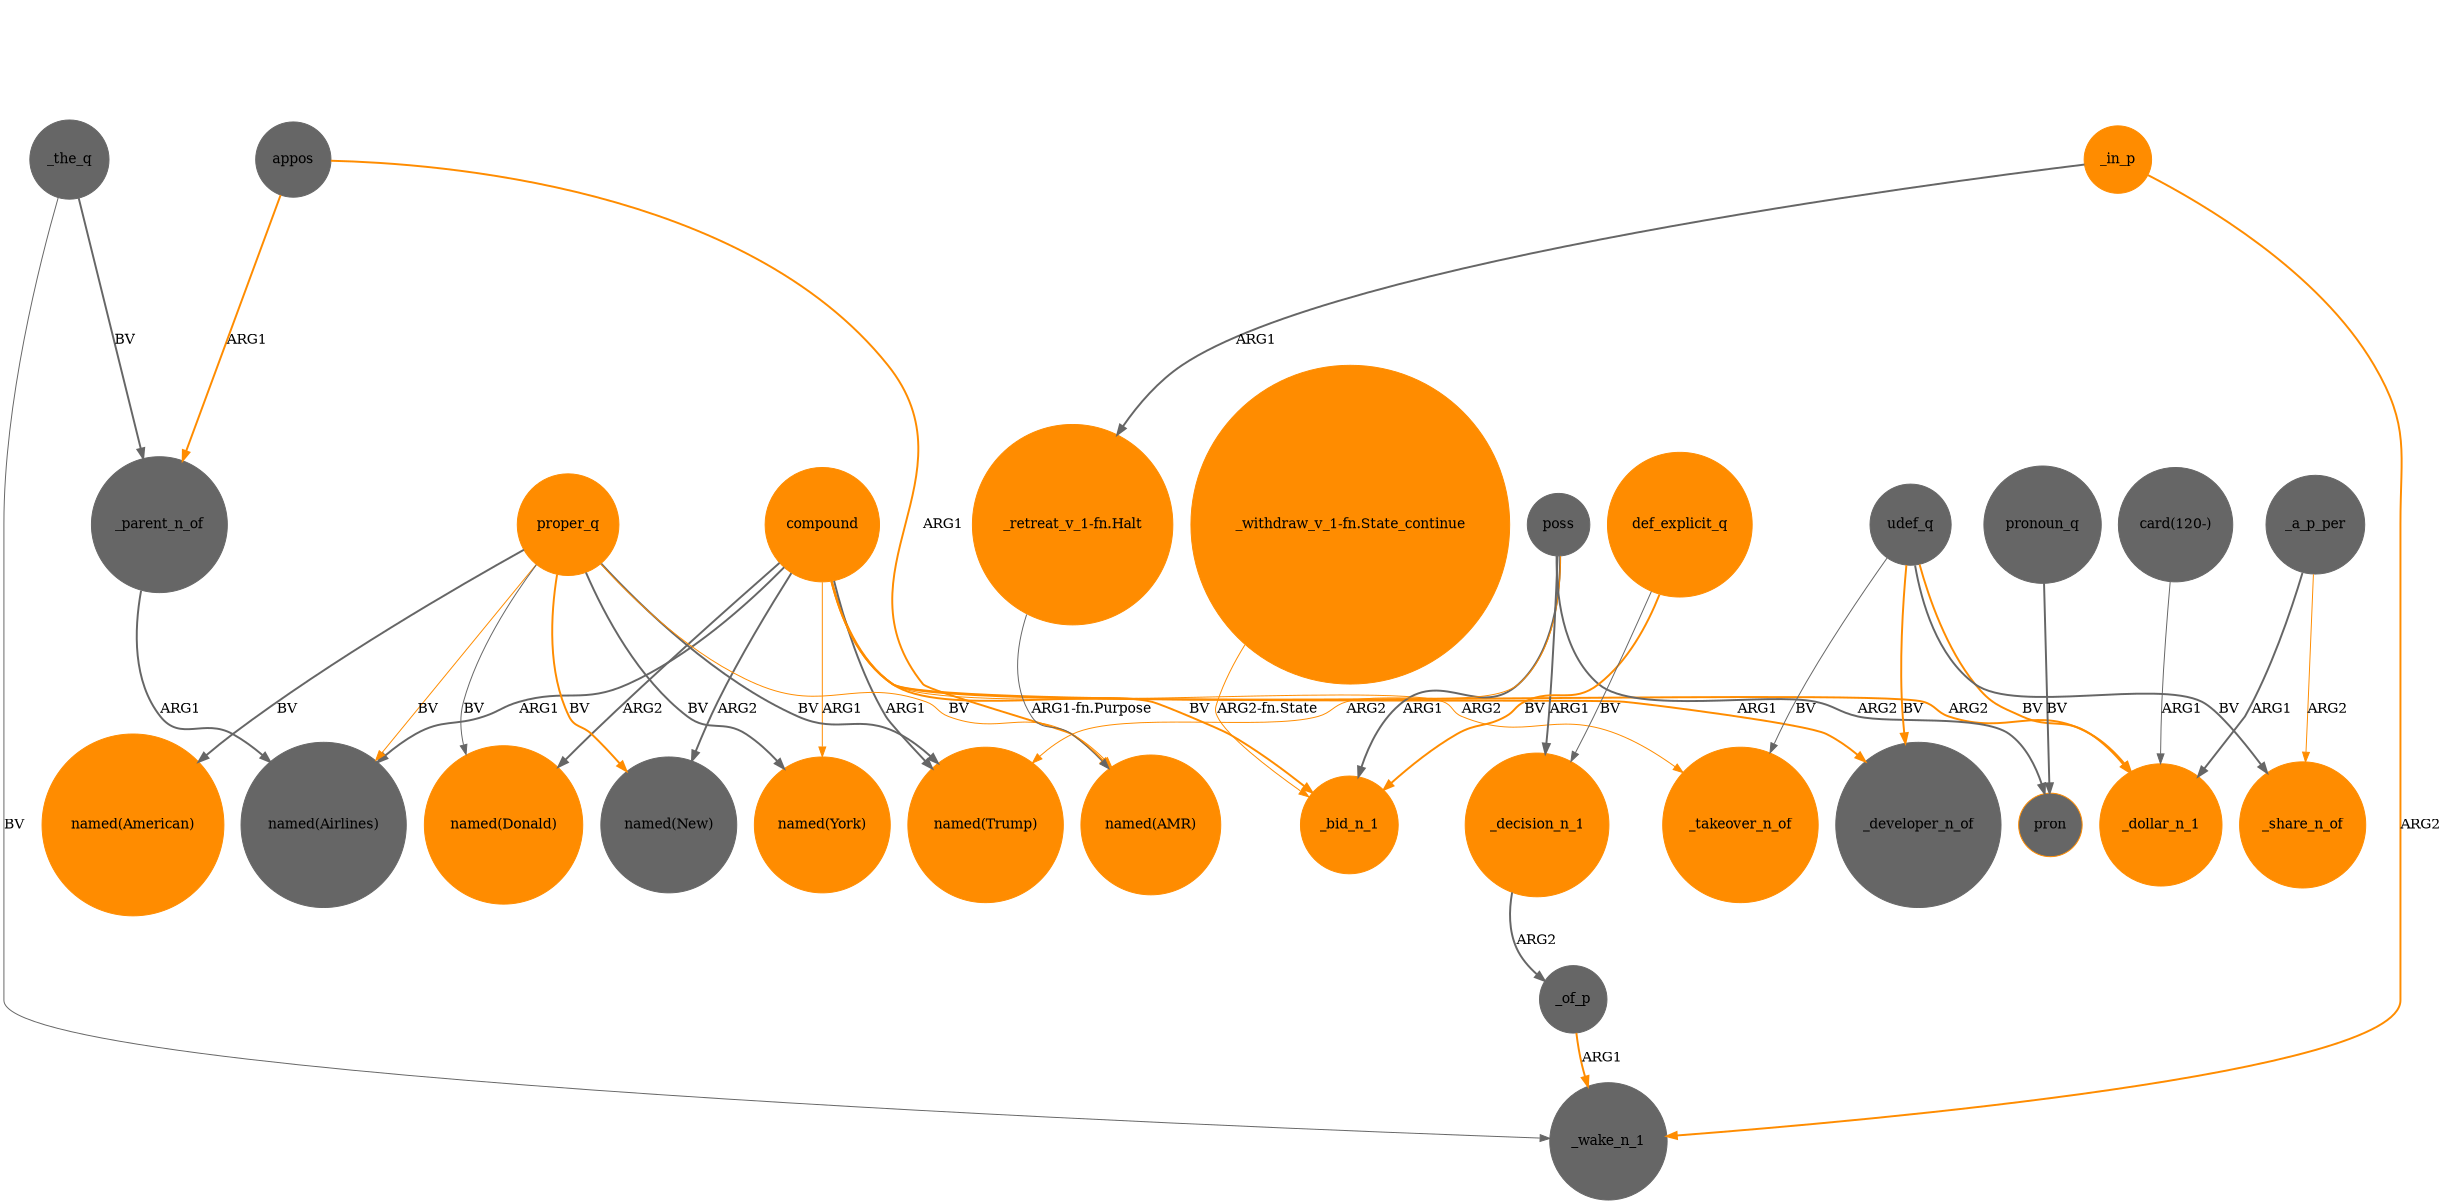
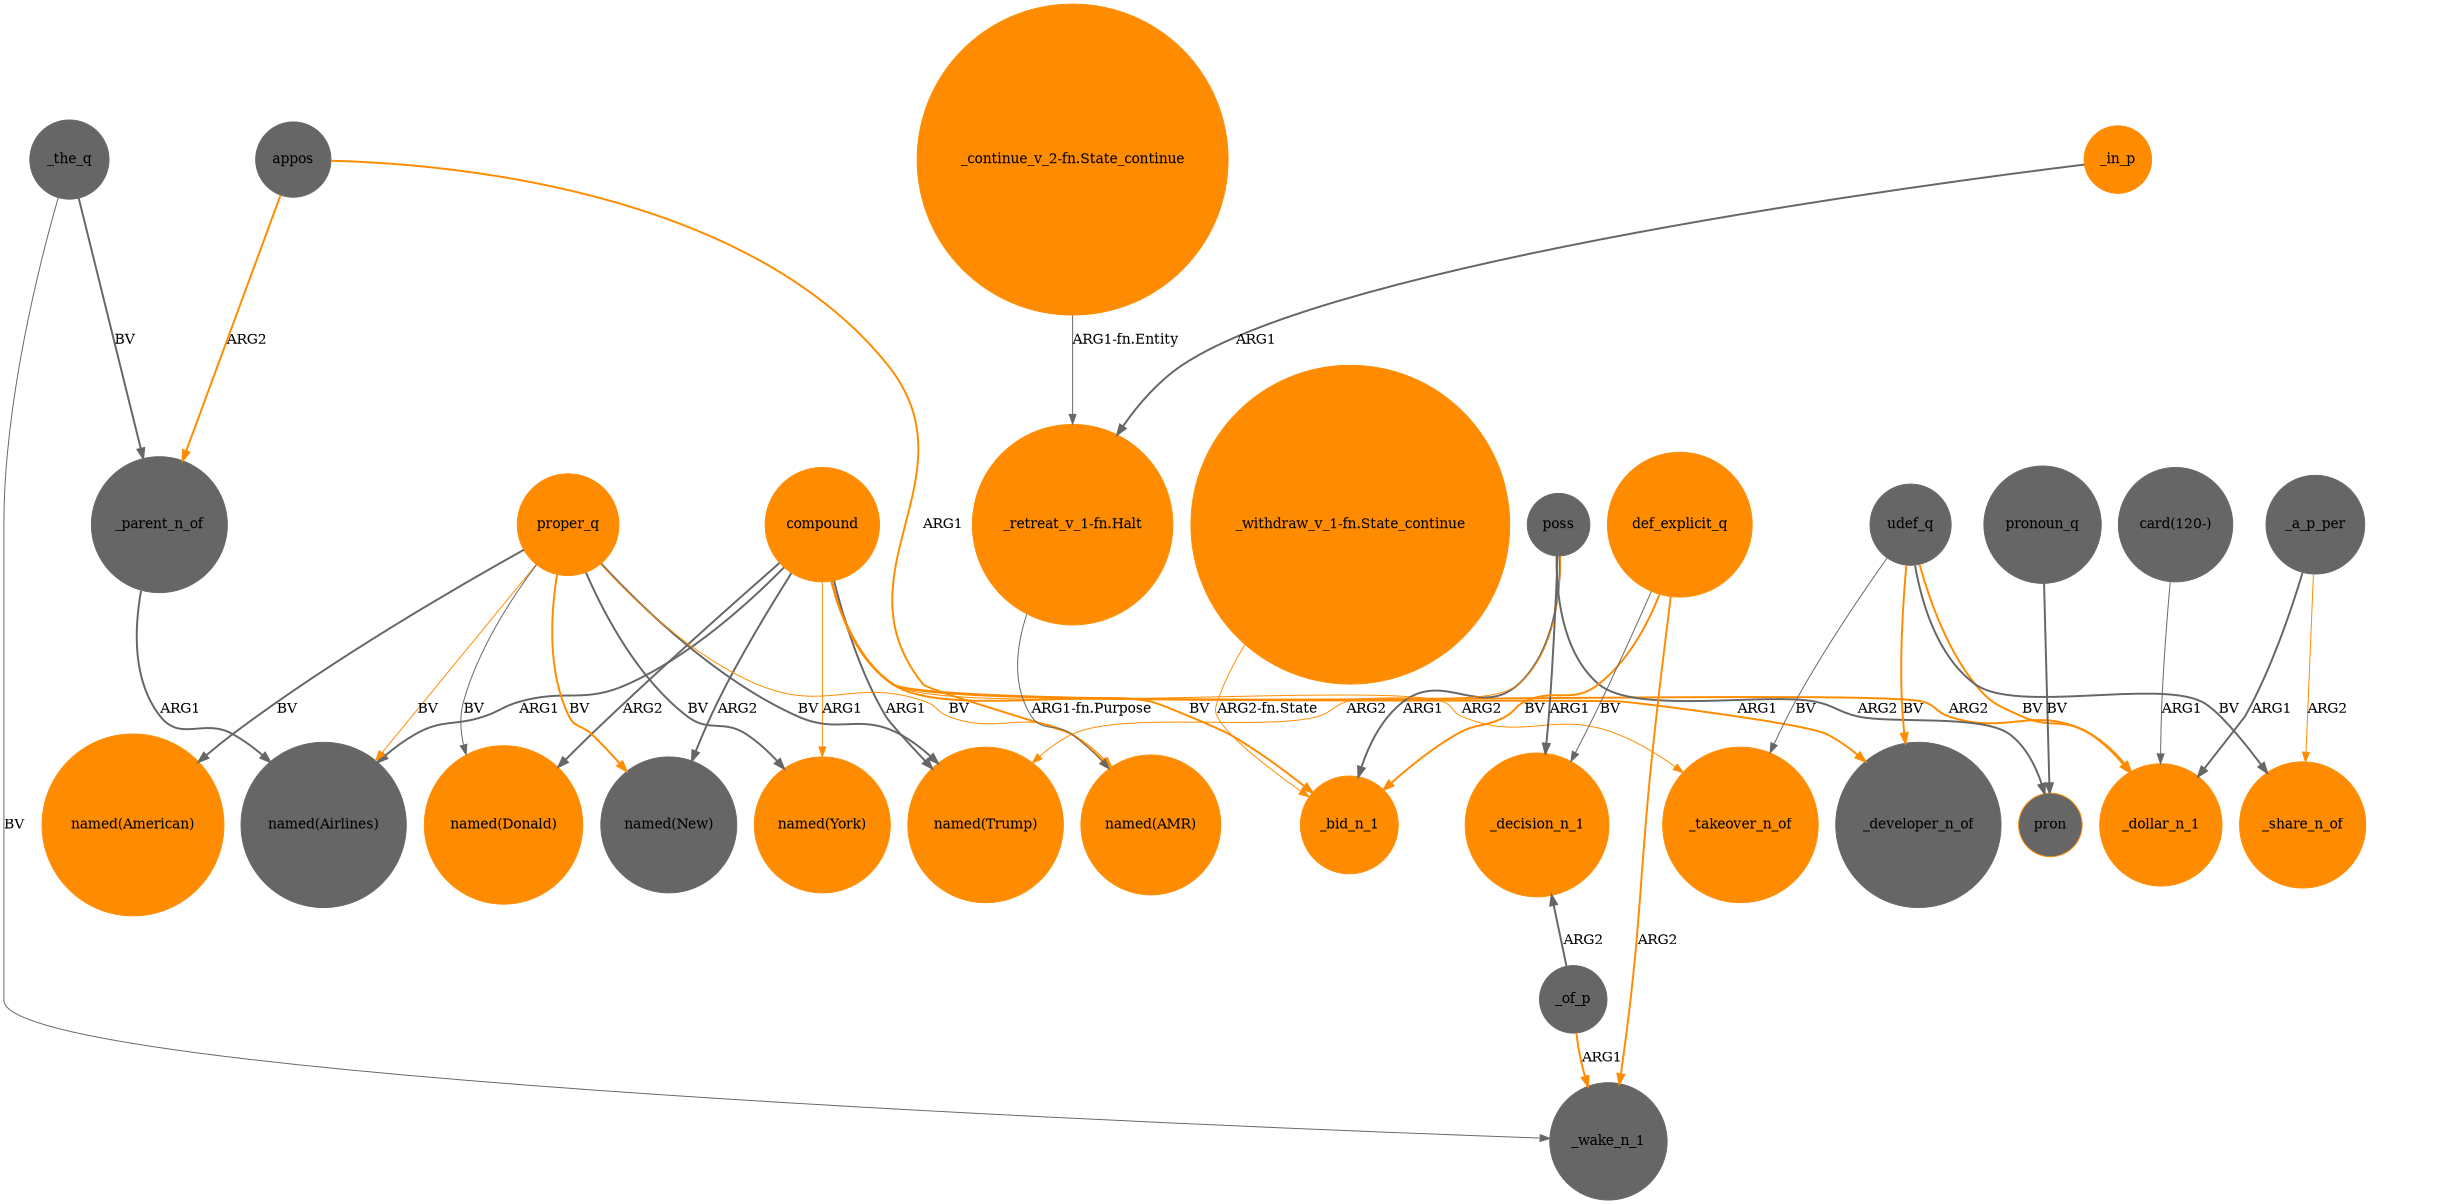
none -> (1073, 160)
(247, 340) -> (247, 340)
(2400, 904) -> (1645, 836)
(1513, 937) -> (1560, 936)
